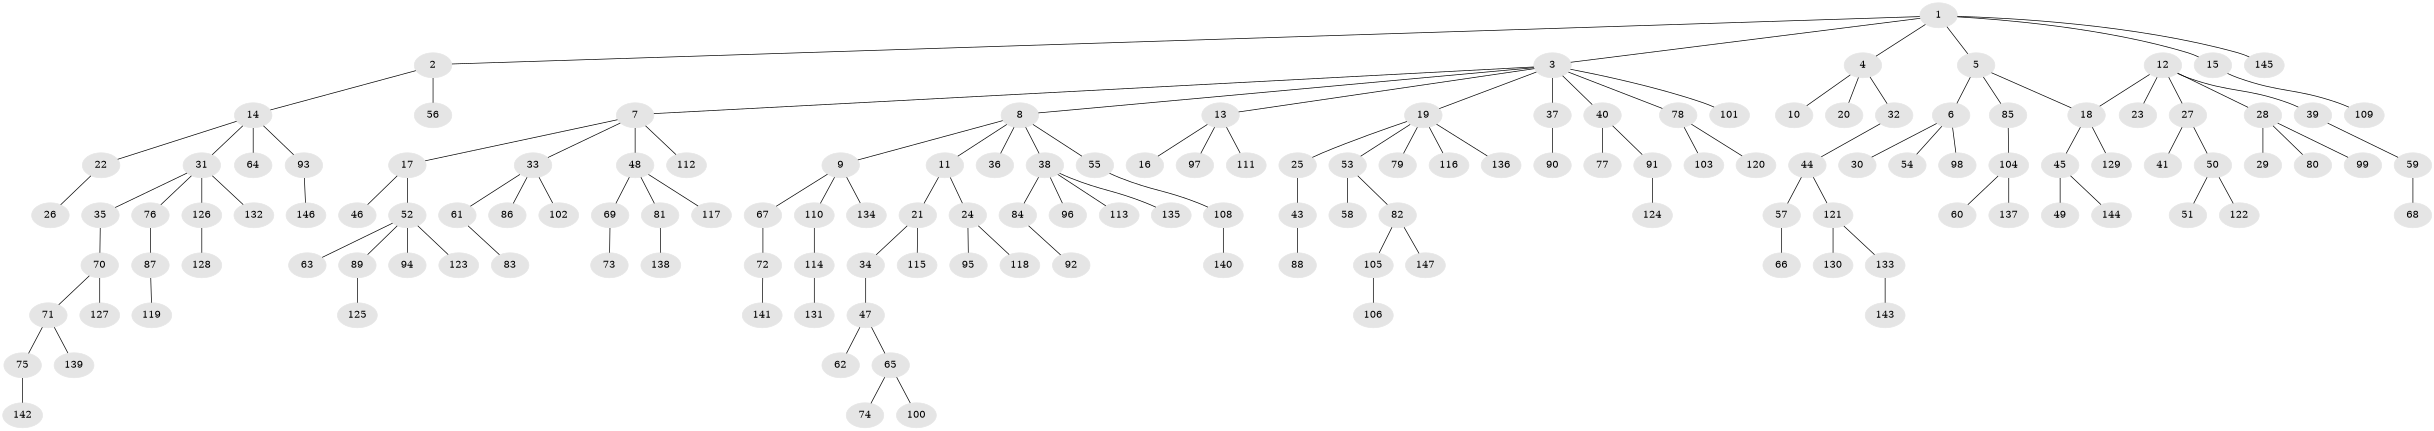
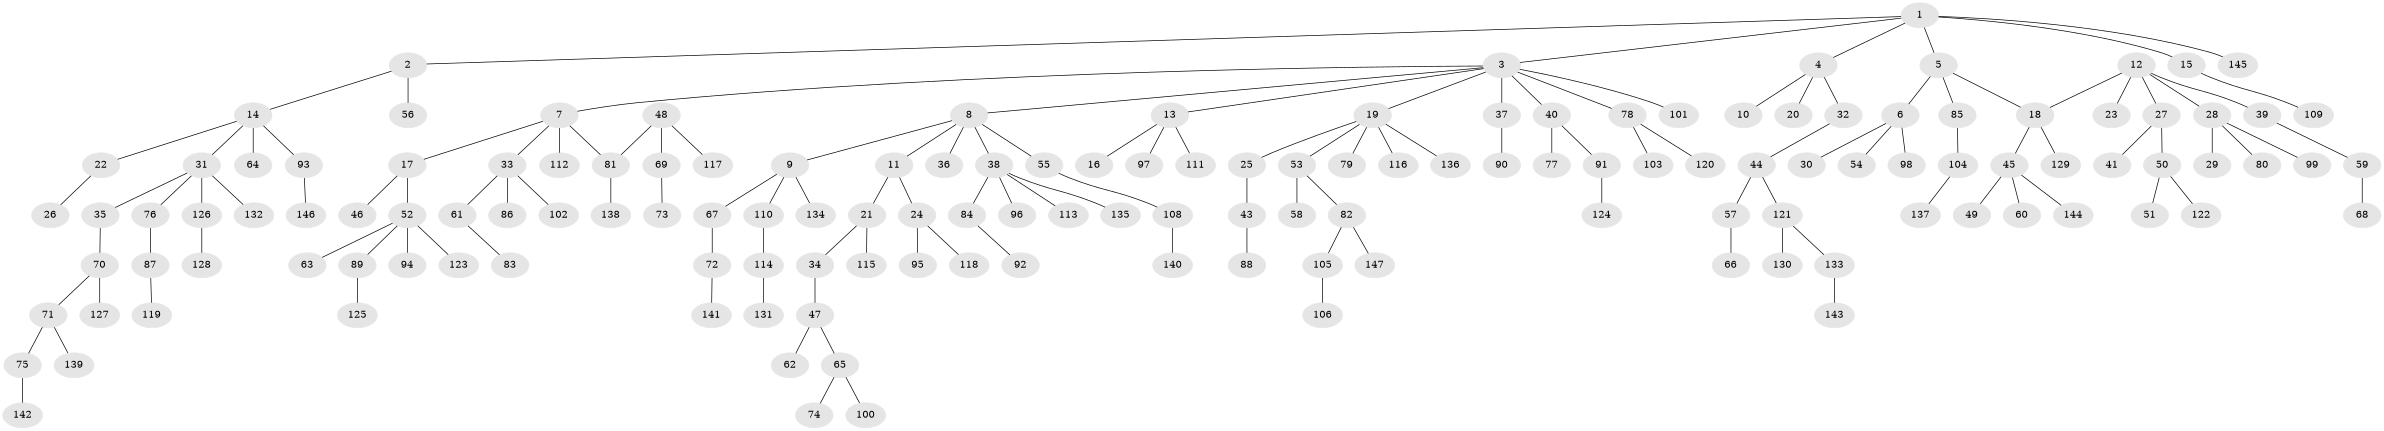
(635, 140) -> (585, 140)
(1983, 190) -> (2016, 190)
